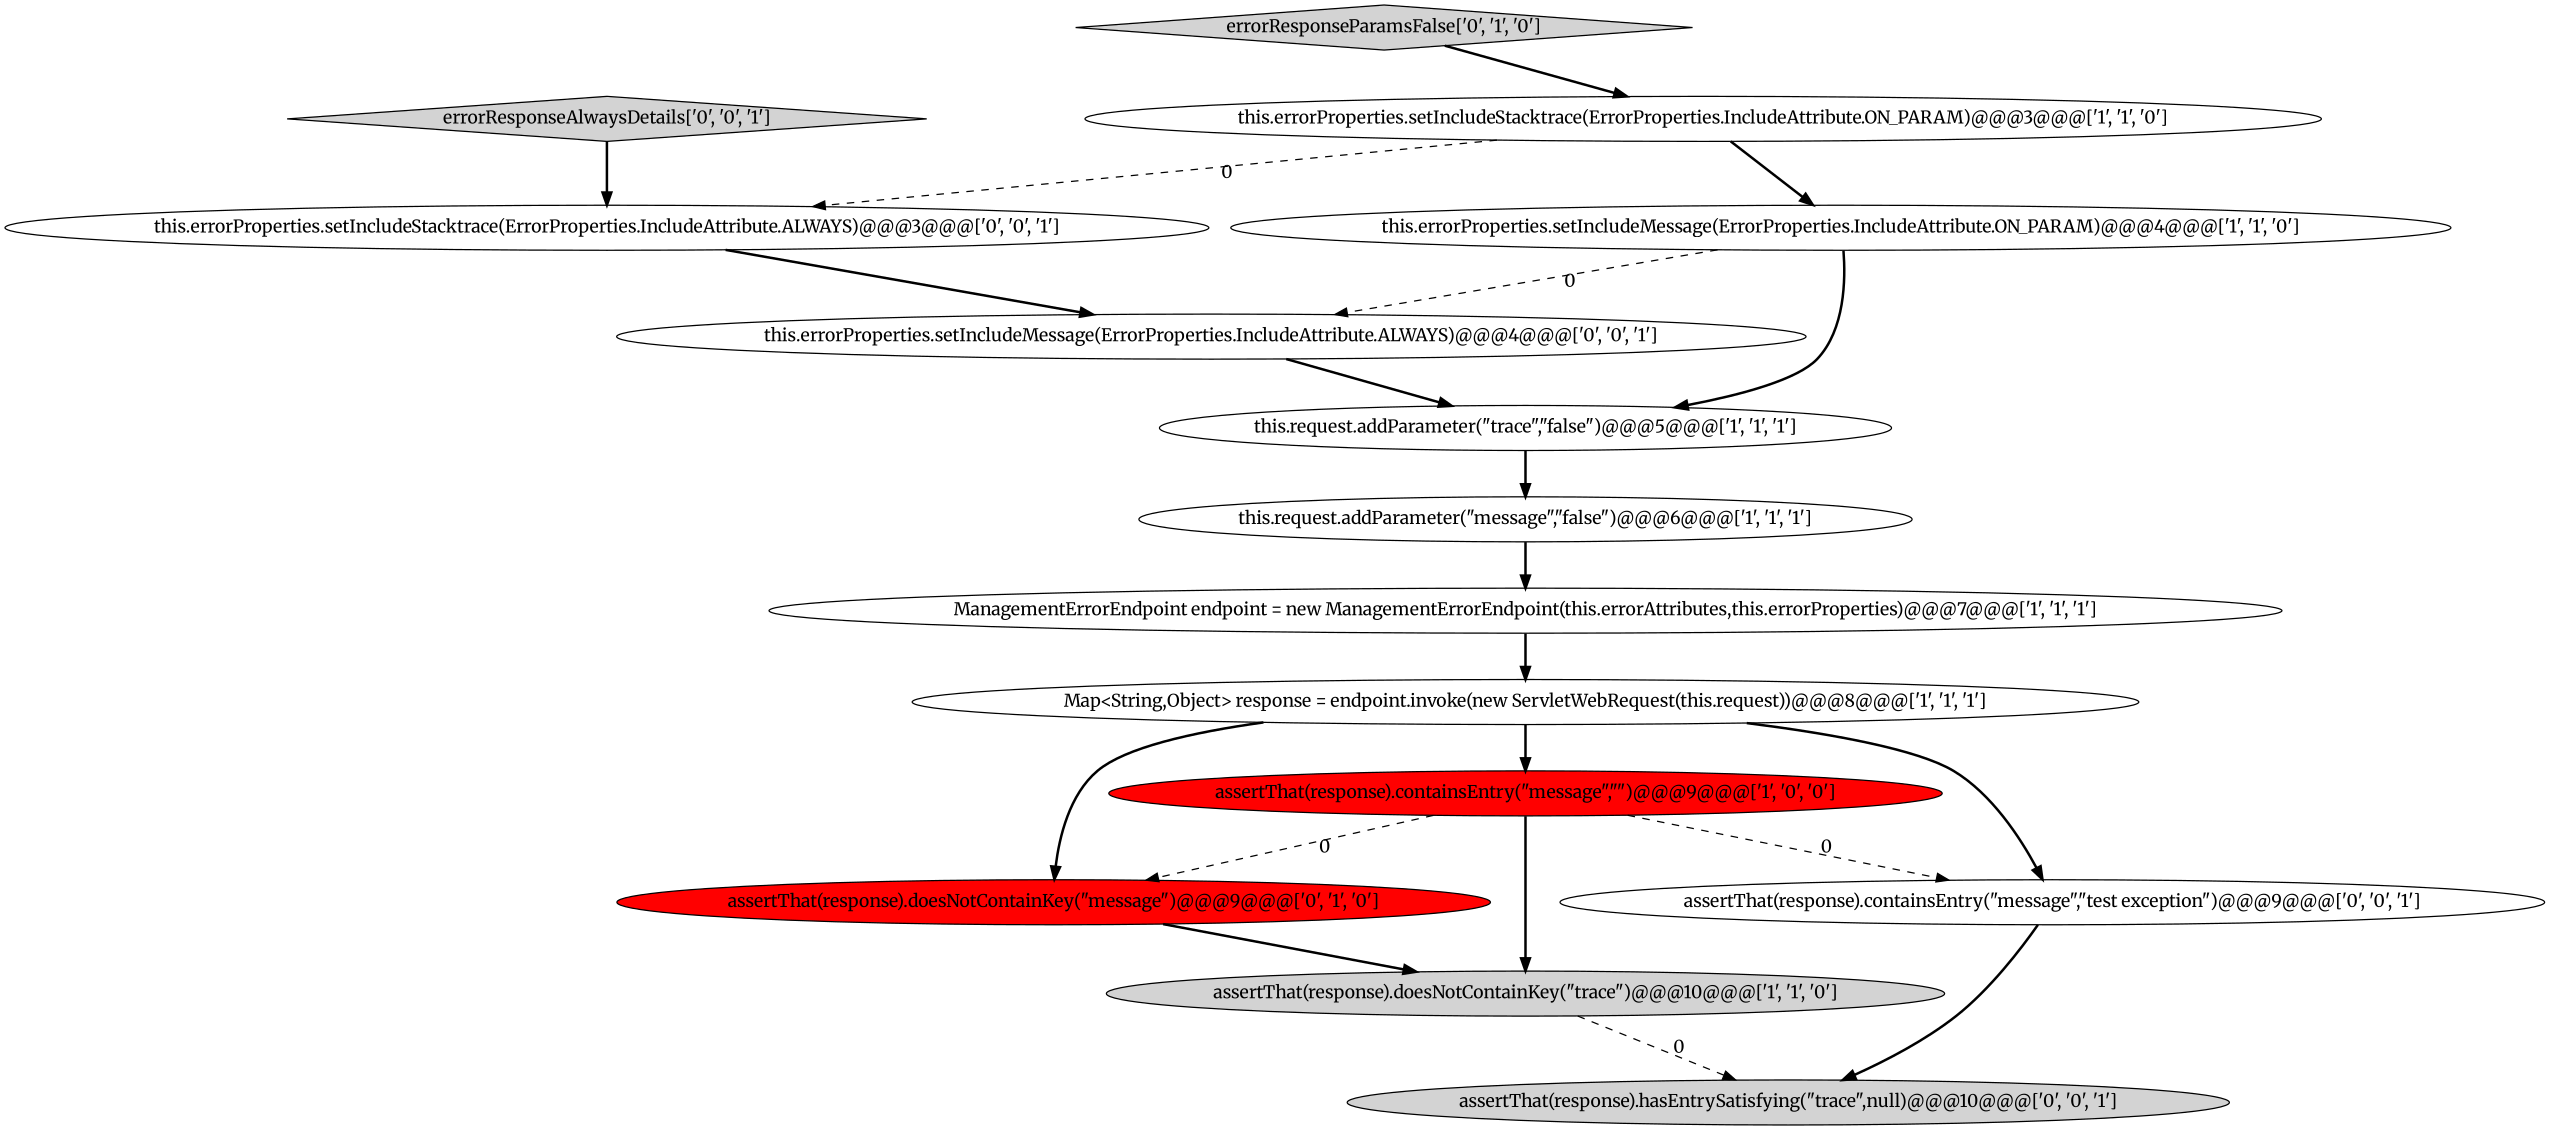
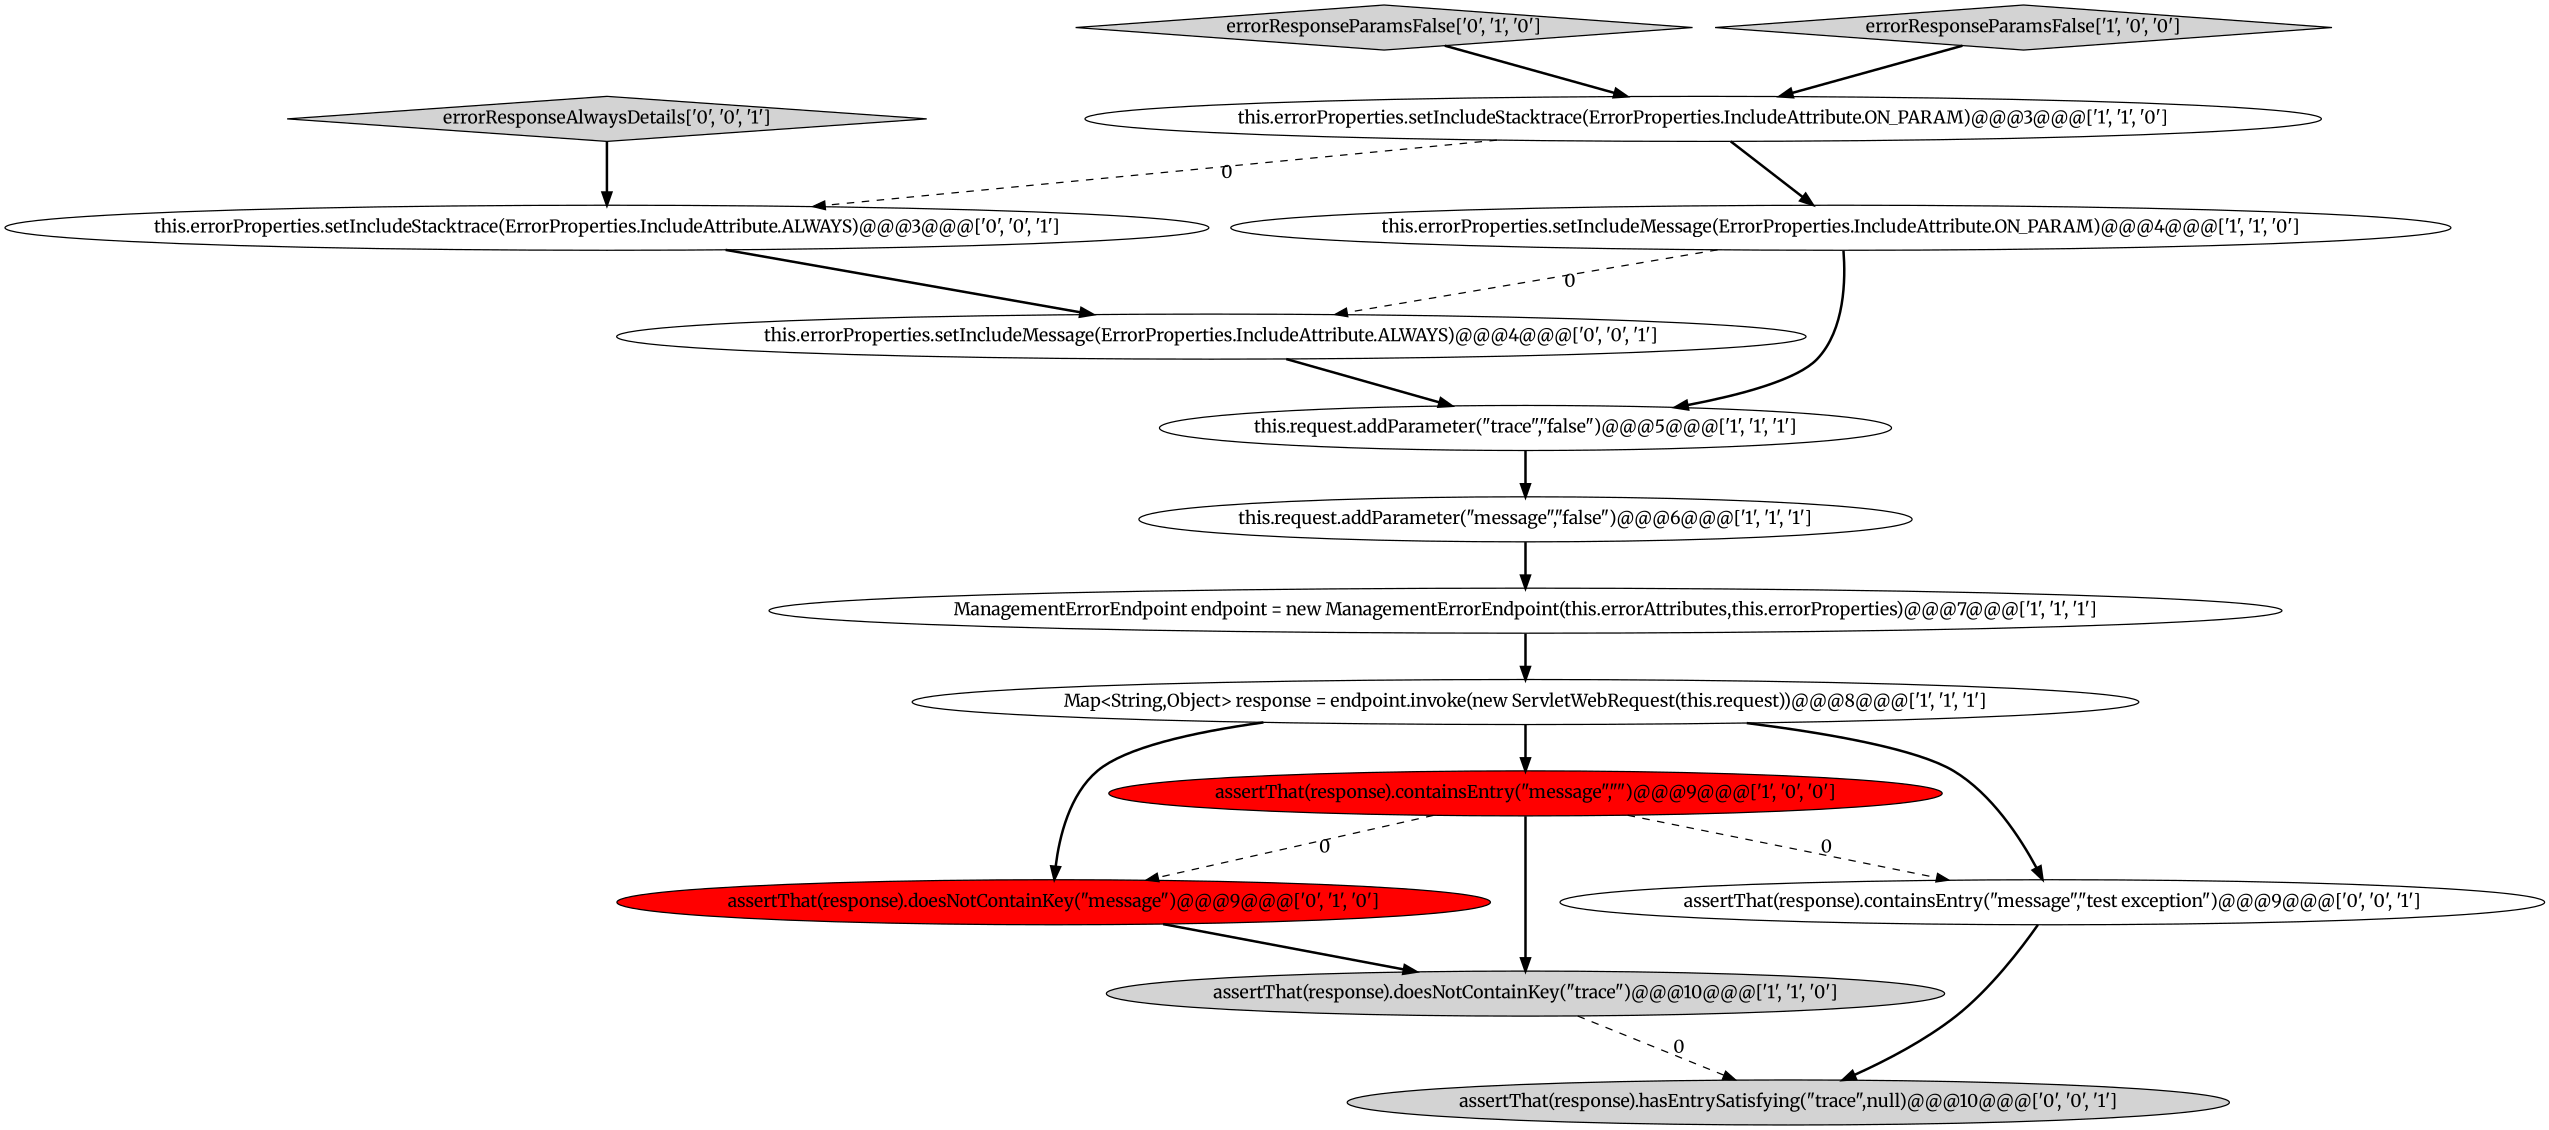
none -> (2023, 28)
